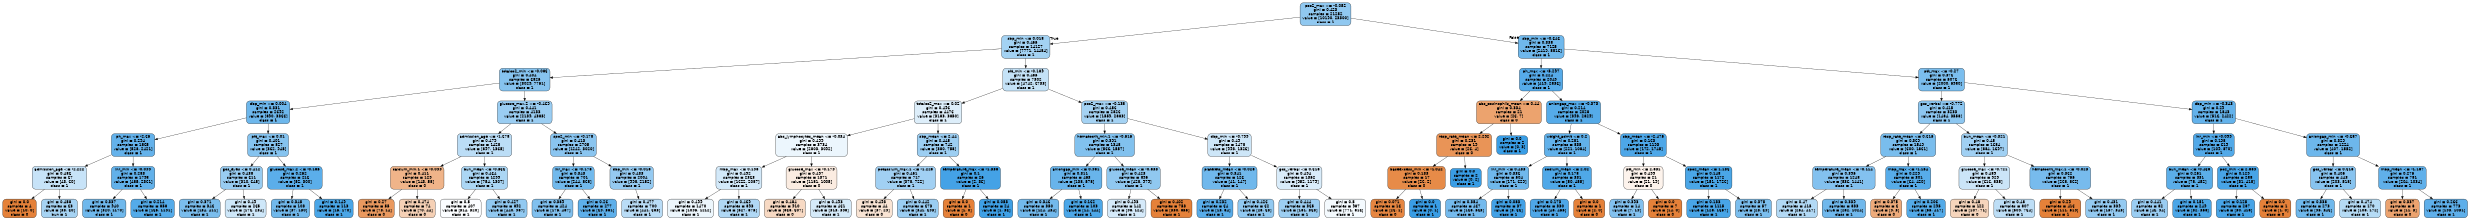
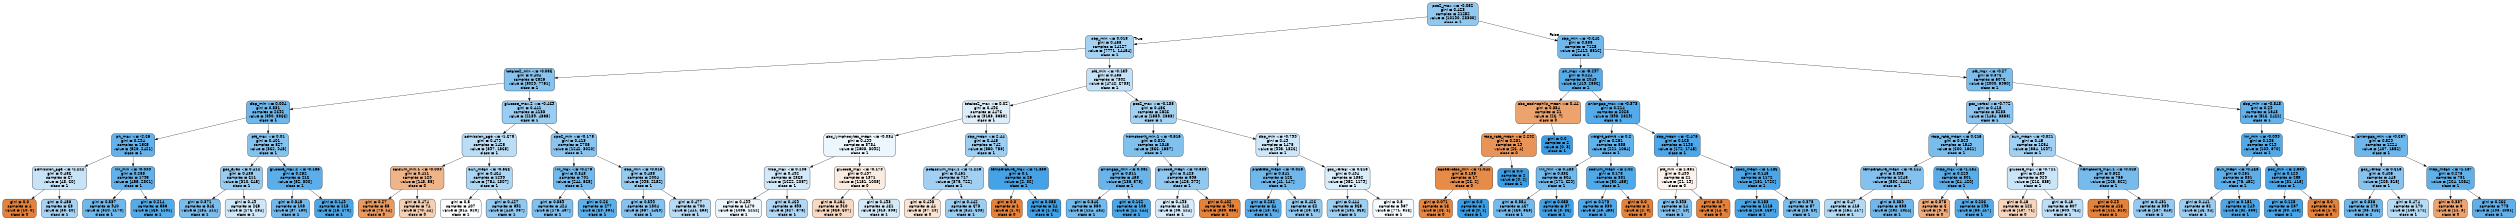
(59, 208) -> (59, 208)
none -> (643, 208)
